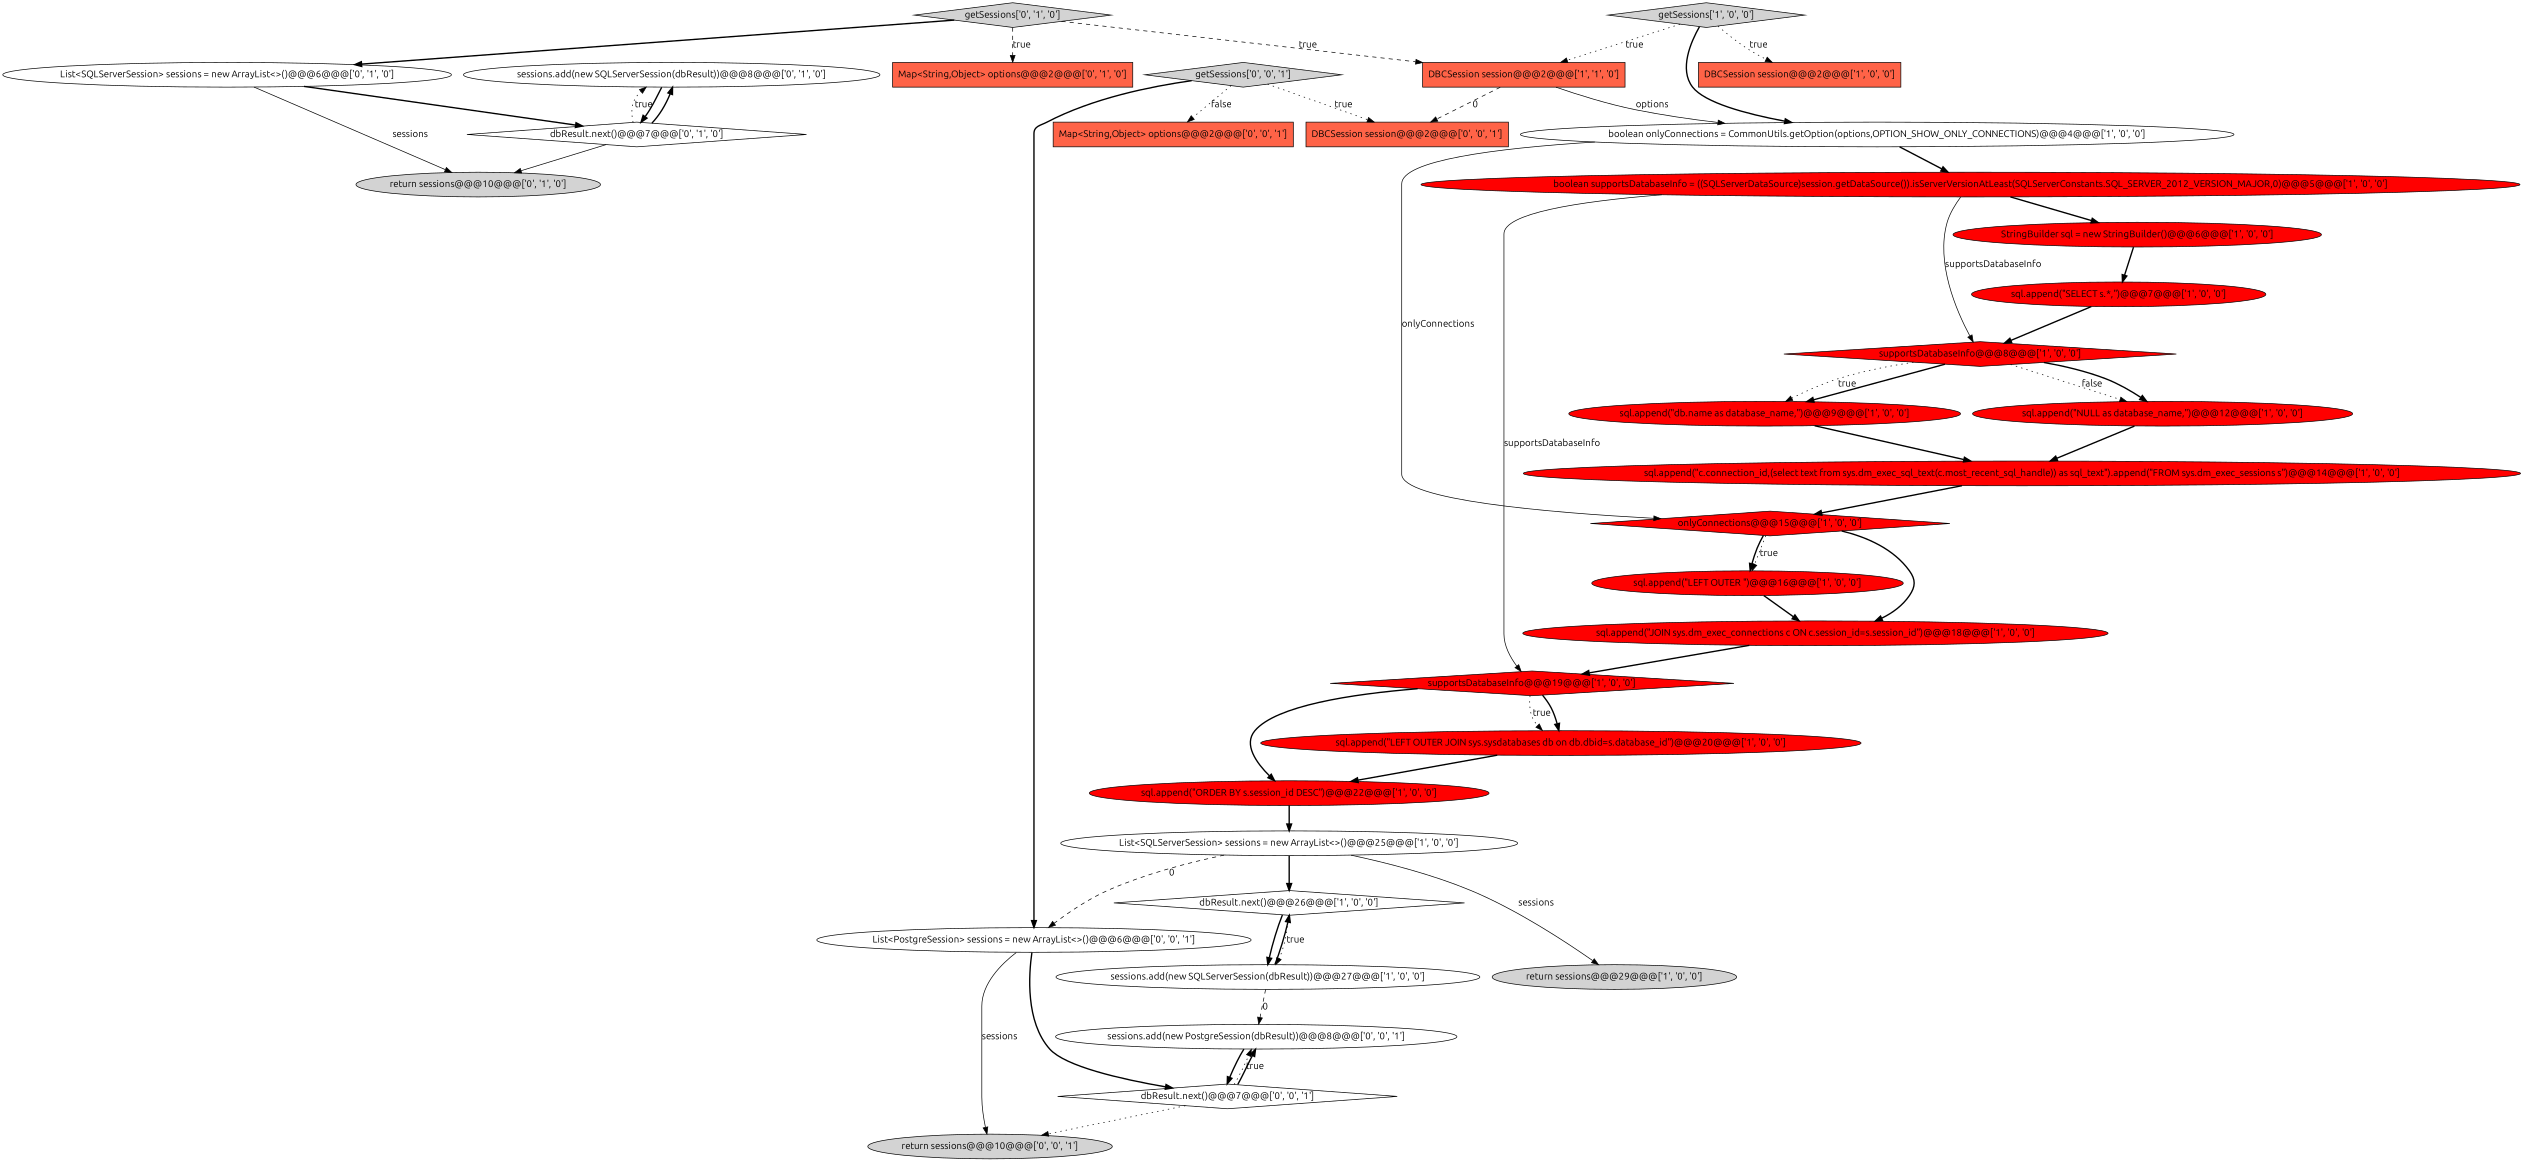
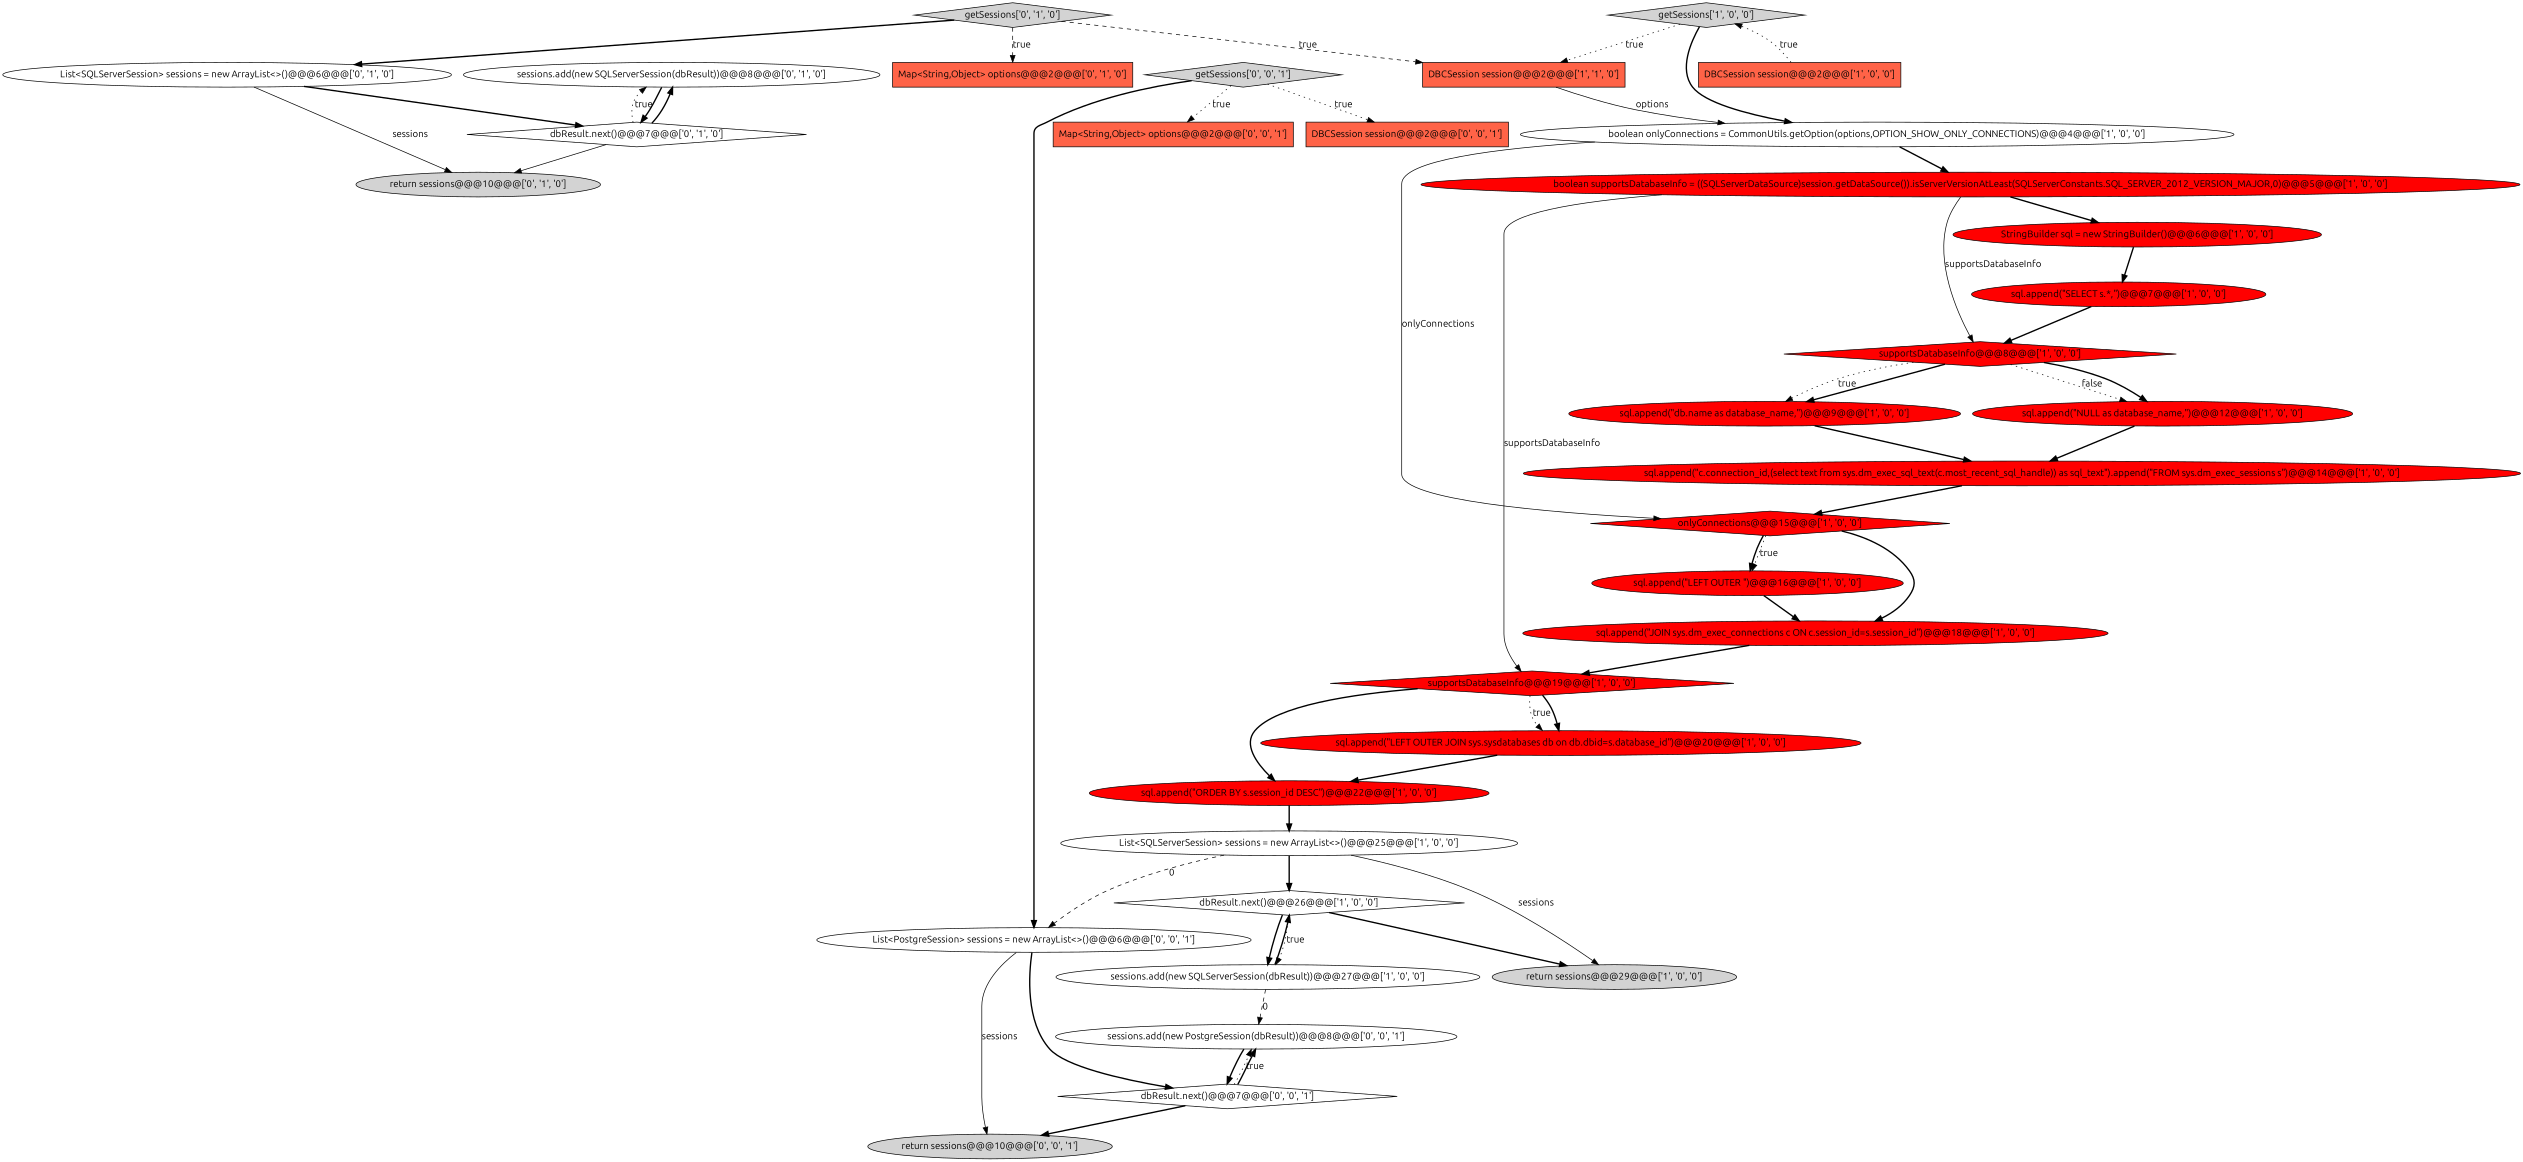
(1741, 44) -> (1769, 41)
(1469, 103) -> none
(1222, 105) -> (1222, 105)
none -> (1444, 938)
(1117, 1120) -> (1117, 1120)
